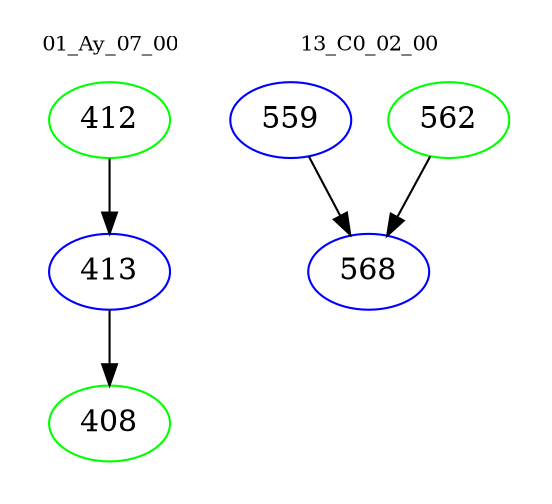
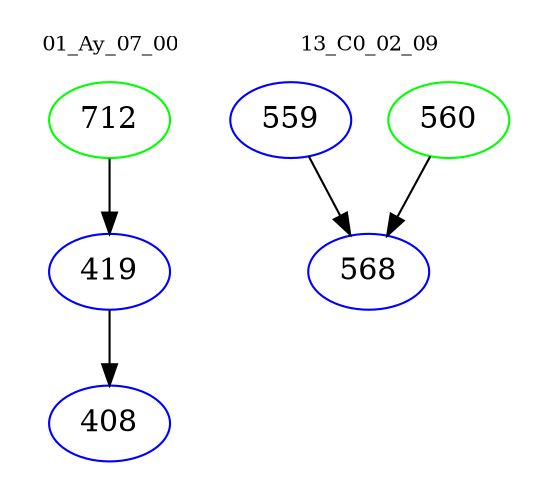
(370, 45) -> (370, 45)
(110, 120) -> (110, 120)
(449, 120) -> (449, 120)
(110, 272) -> (110, 272)
(110, 423) -> (110, 423)
